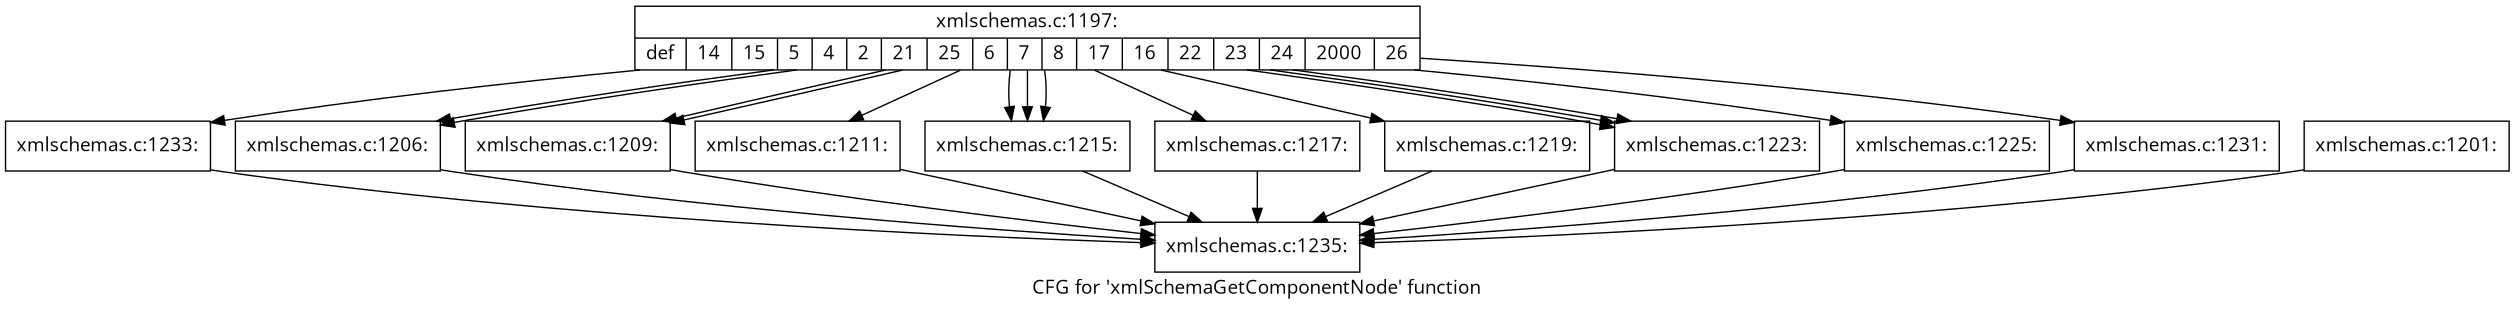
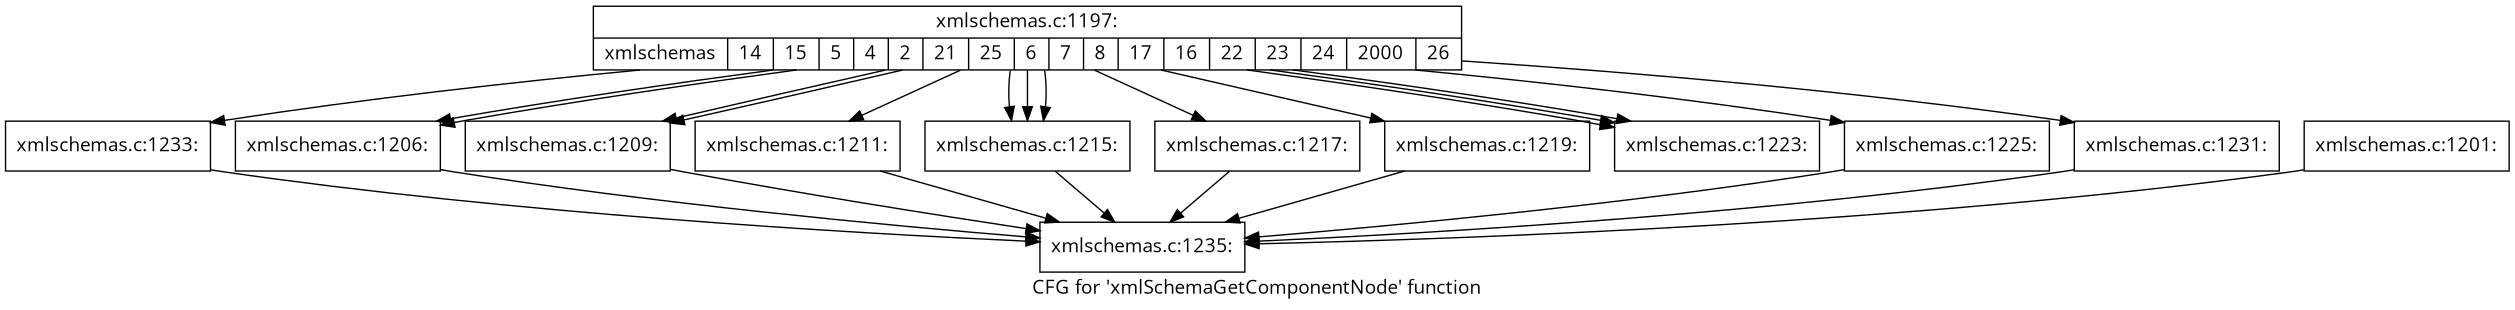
(661, 53) -> (661, 53)
(1494, 195) -> none
